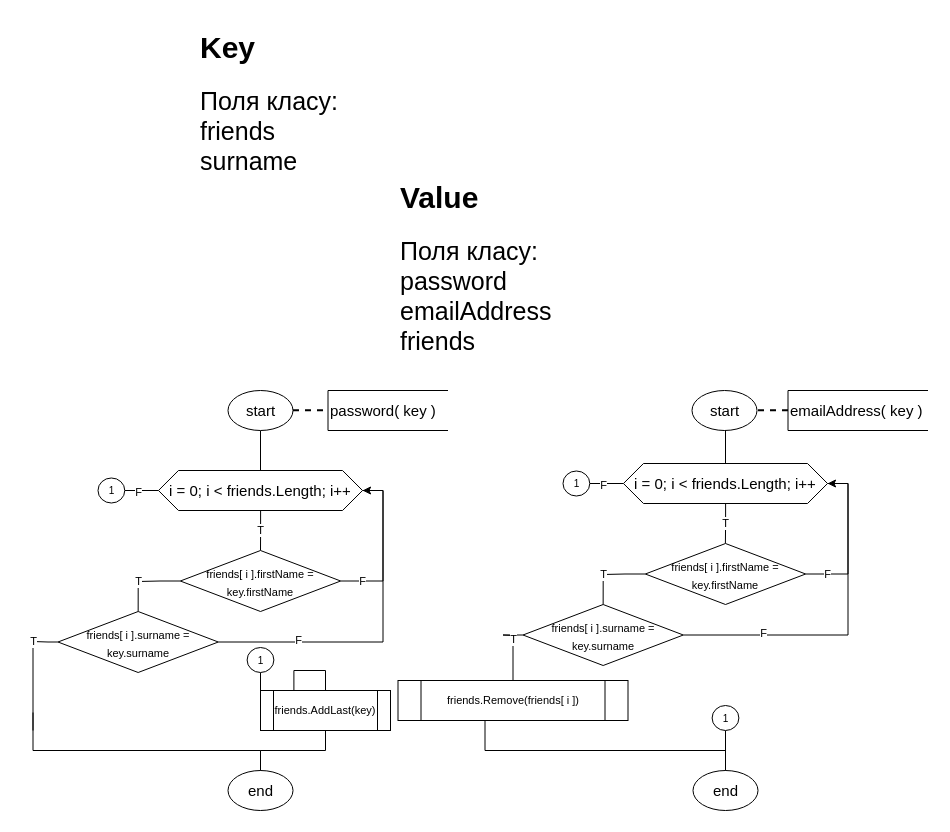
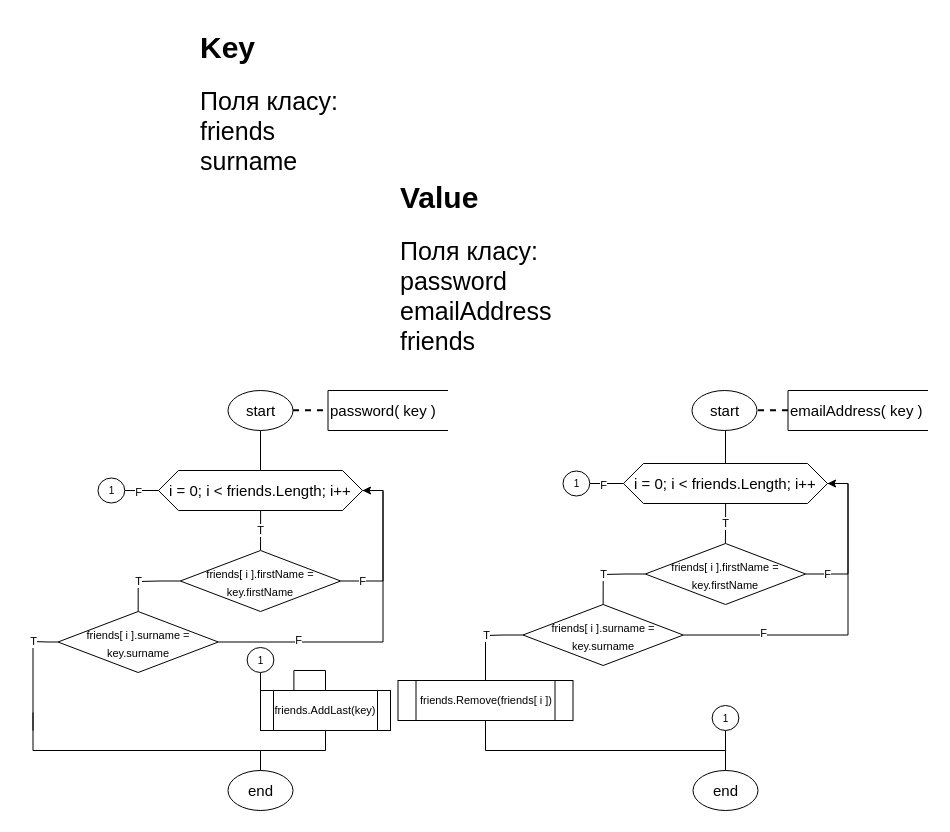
(513, 701) -> (486, 701)
